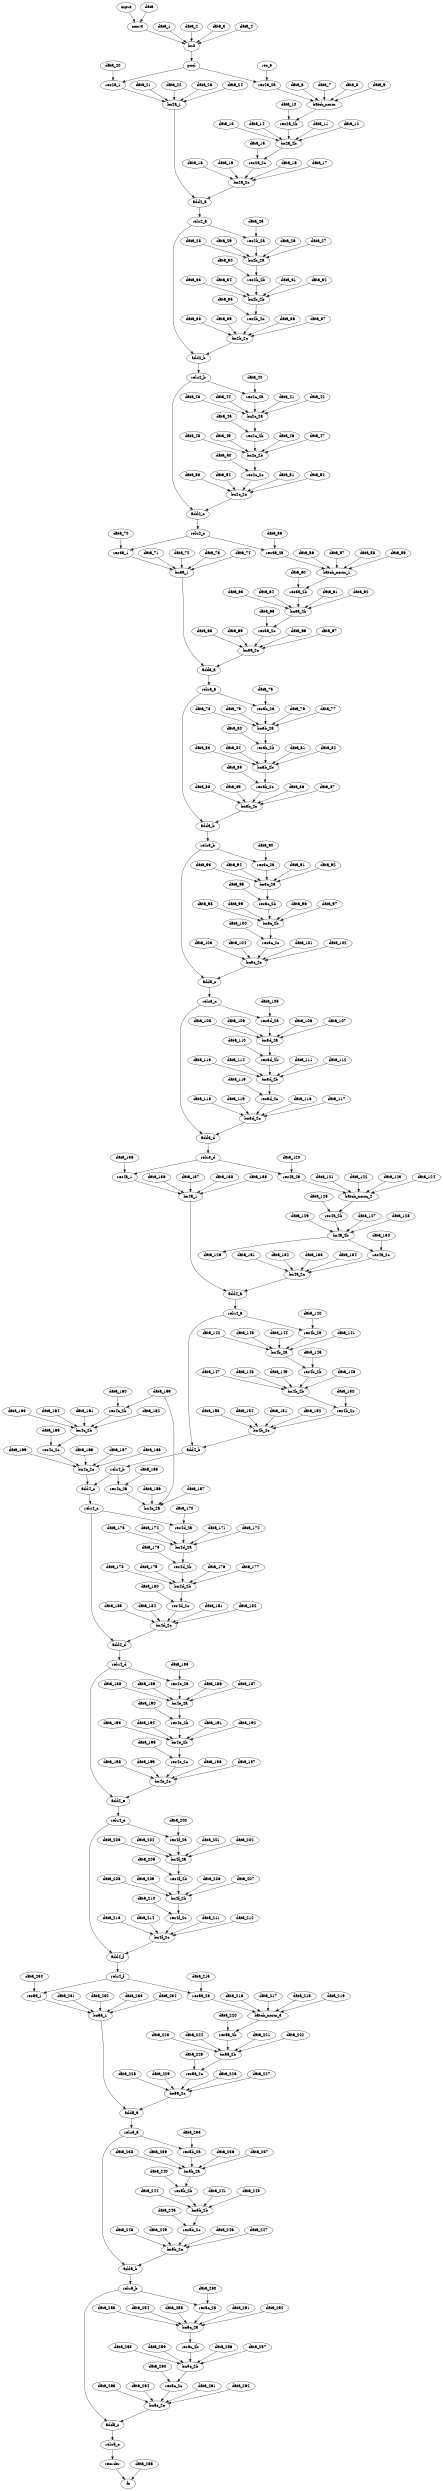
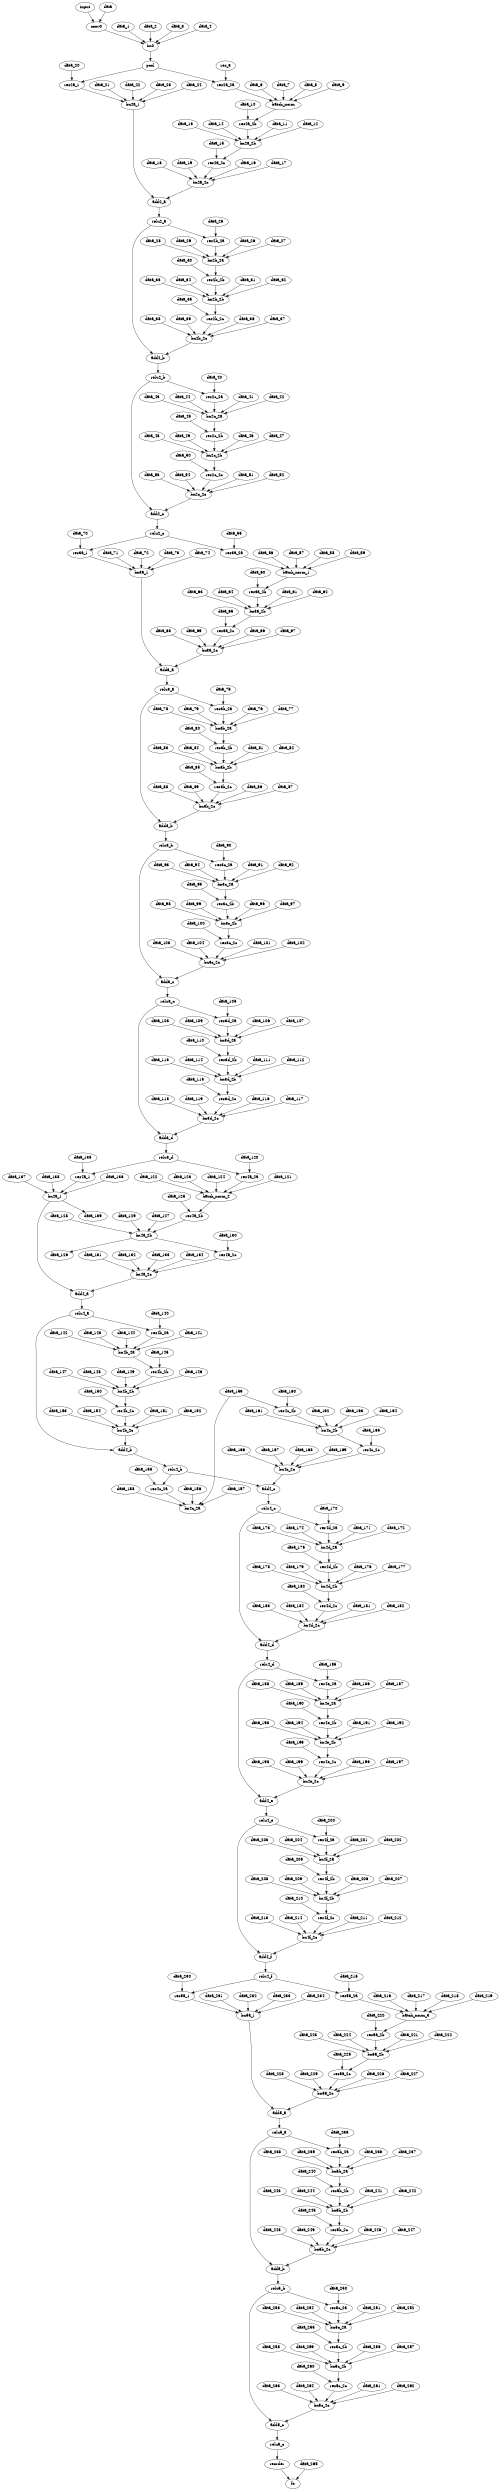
(225, 1187) -> (72, 1206)
none -> (126, 1489)
none -> (407, 2191)
(181, 2317) -> (321, 2337)
